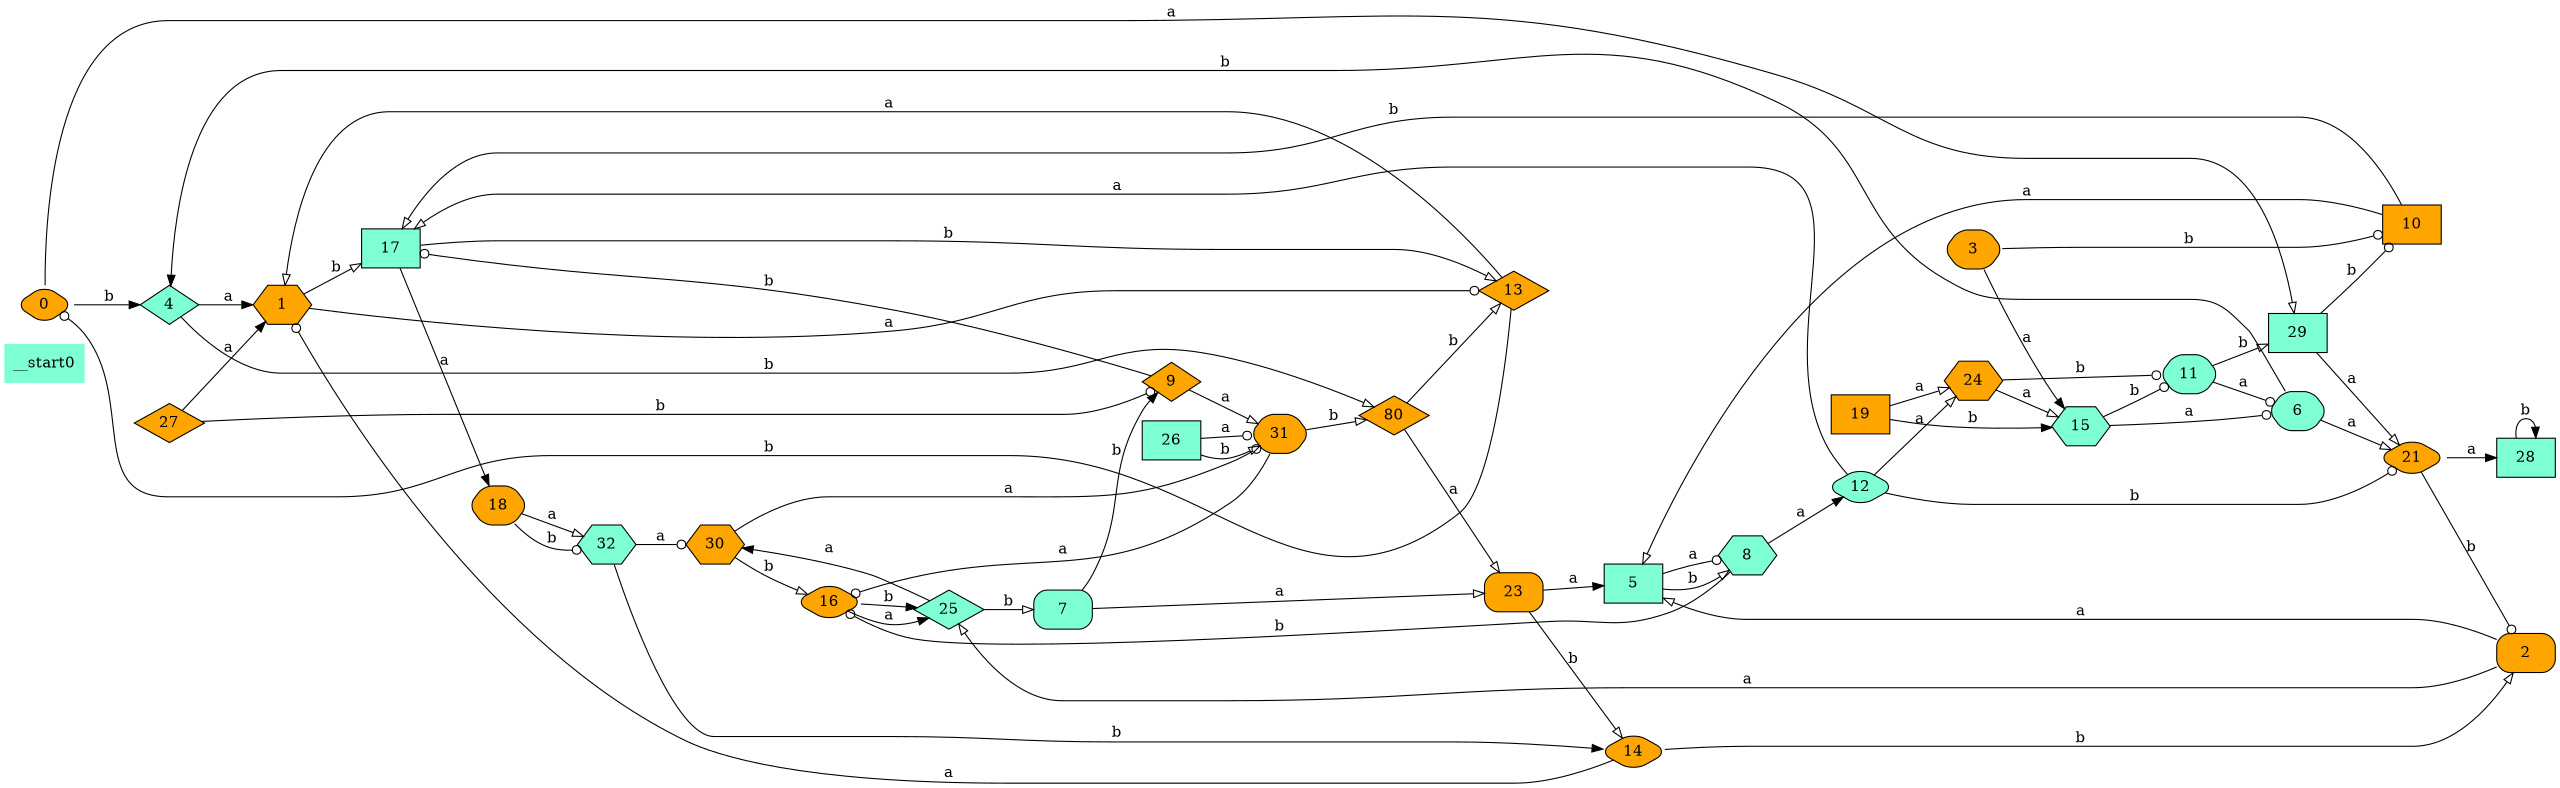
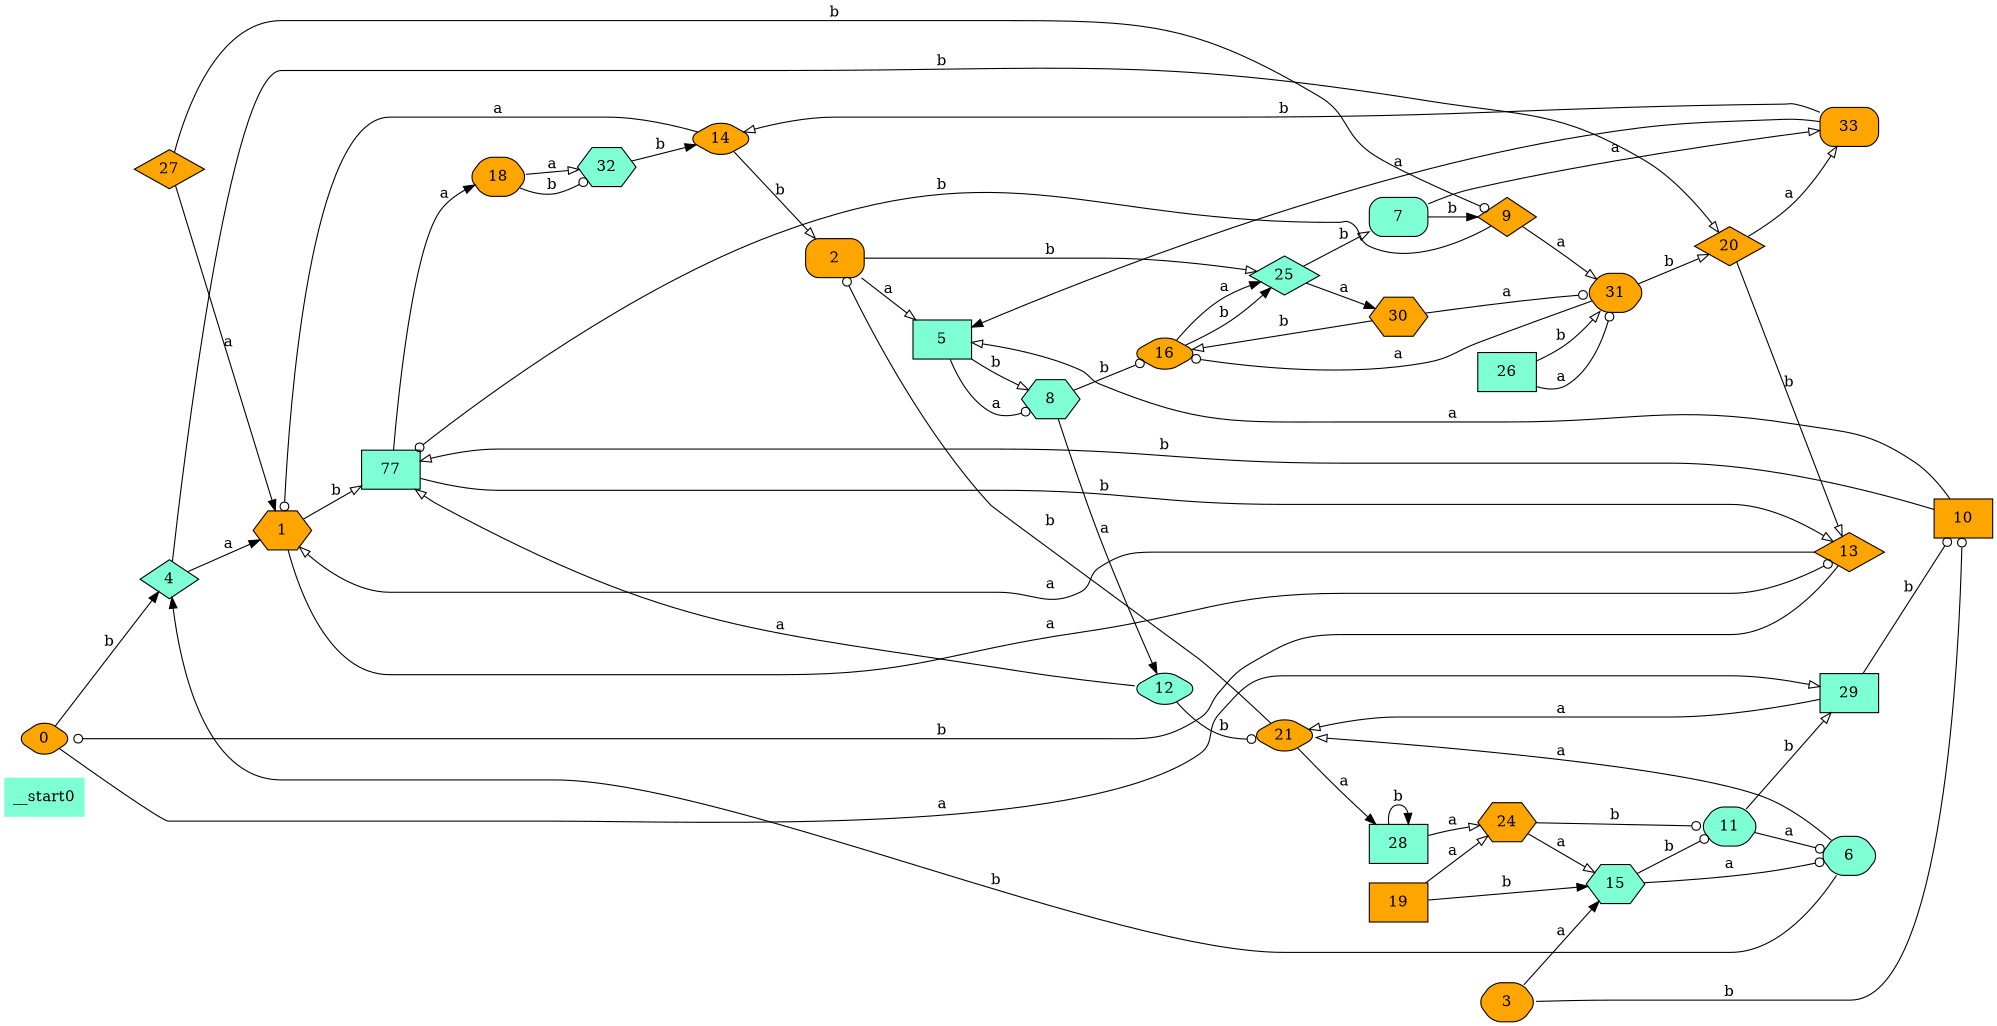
(391, 248) -> (391, 470)
(1394, 415) -> (1730, 246)
(1911, 439) -> (1449, 831)
(656, 545) -> none
(1514, 592) -> (1849, 127)
(1747, 680) -> (1051, 250)
